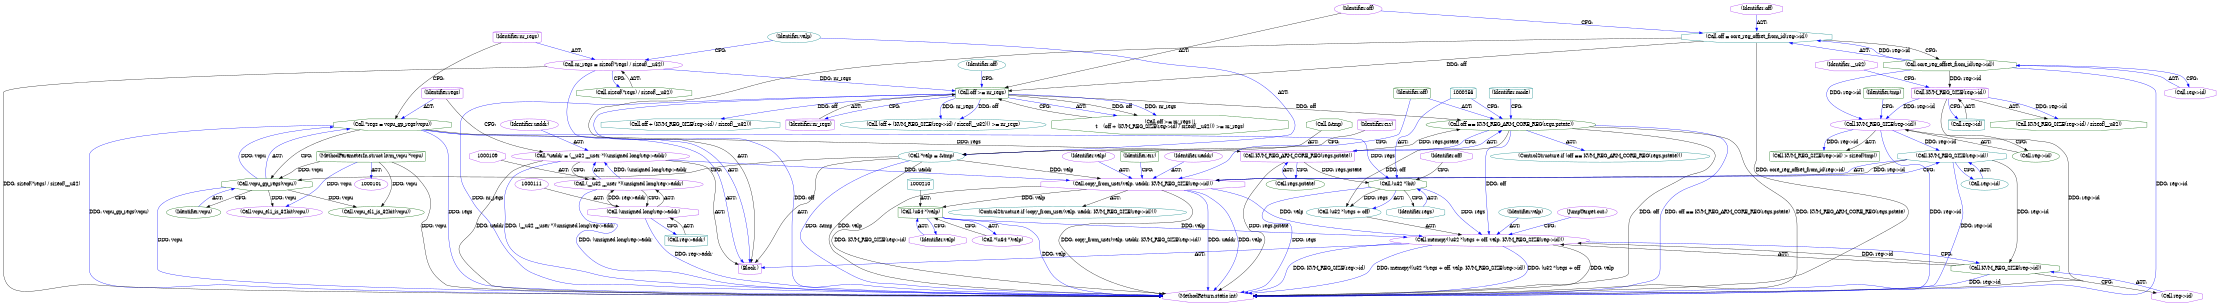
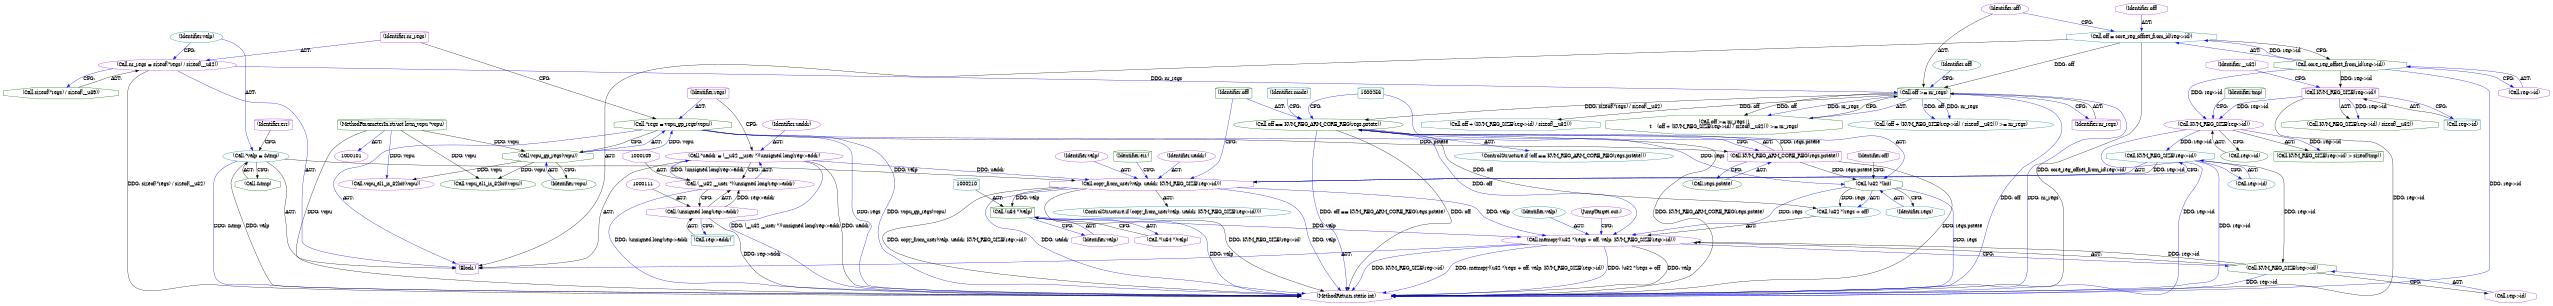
(634, 93) -> (61, 93)
(839, 102) -> (1729, 105)
(1306, 107) -> (1623, 107)
(969, 142) -> (1434, 142)
(630, 176) -> (257, 169)
(1002, 240) -> (1168, 240)
(796, 286) -> (987, 293)
(449, 289) -> none
